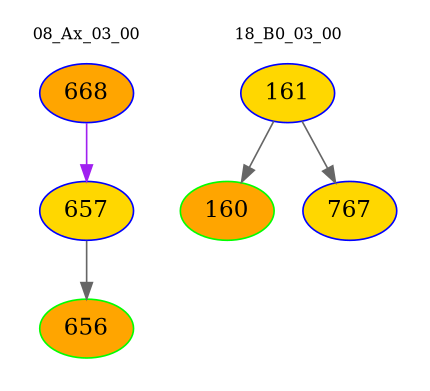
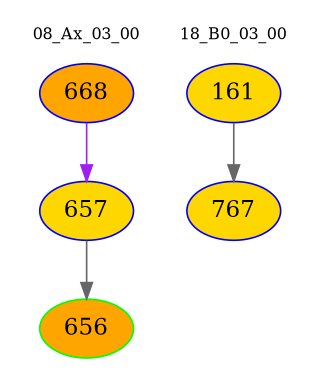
(227, 211) -> none
